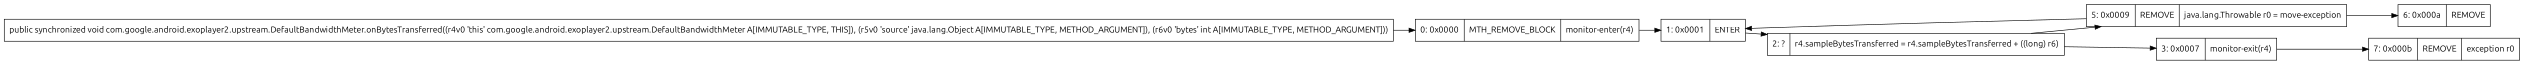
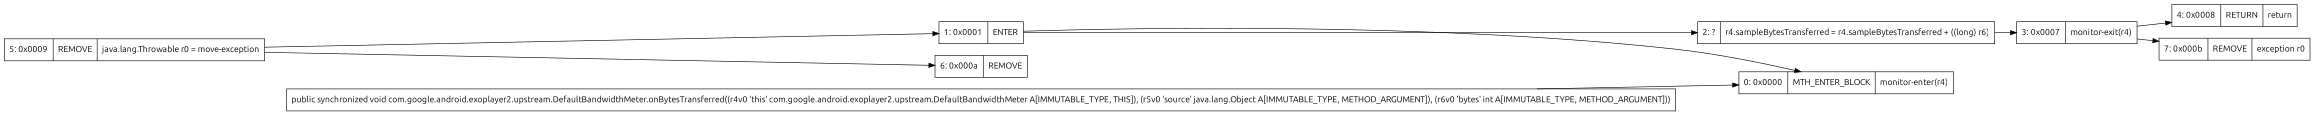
none -> (2235, 16)
(1513, 30) -> (1832, 82)
(1647, 30) -> (1294, 29)
(2063, 30) -> none
